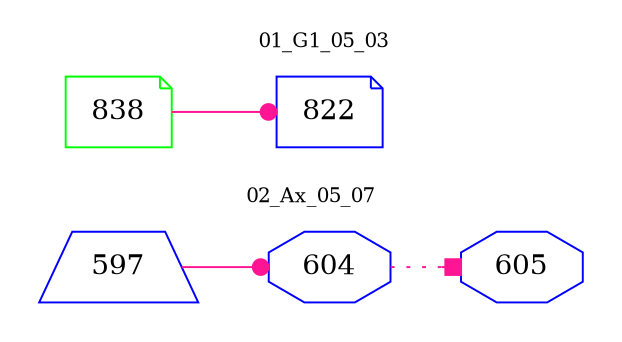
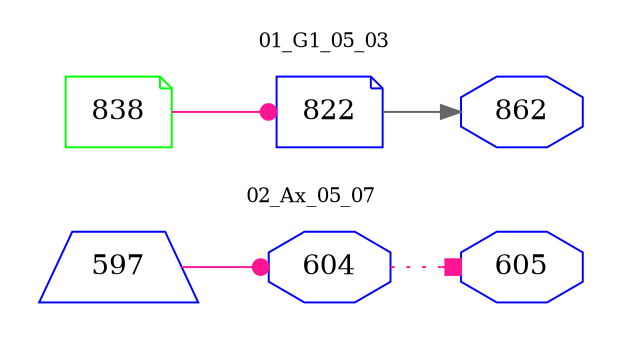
none -> (522, 112)
